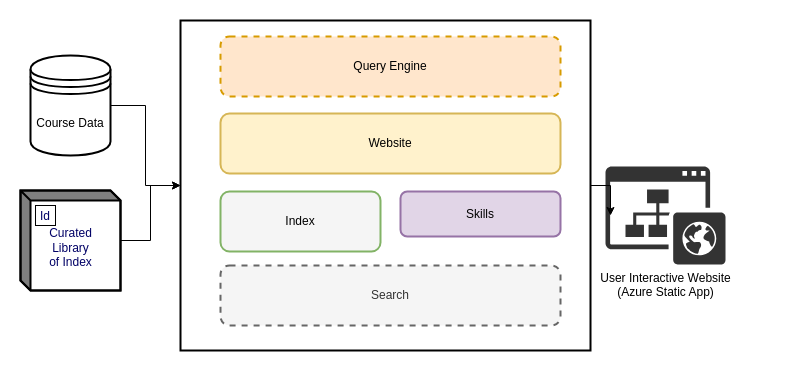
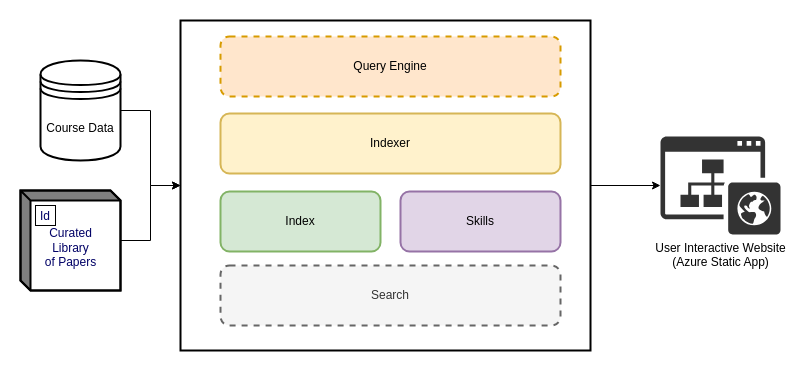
(71, 106) -> (81, 111)
(391, 144) -> (391, 144)
(481, 214) -> (481, 222)
(666, 216) -> (721, 186)
(301, 222) -> (301, 222)
(71, 241) -> (71, 241)
